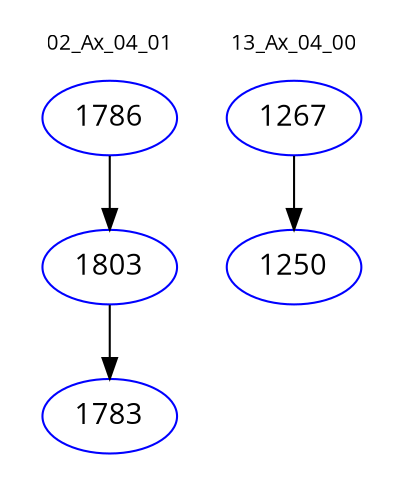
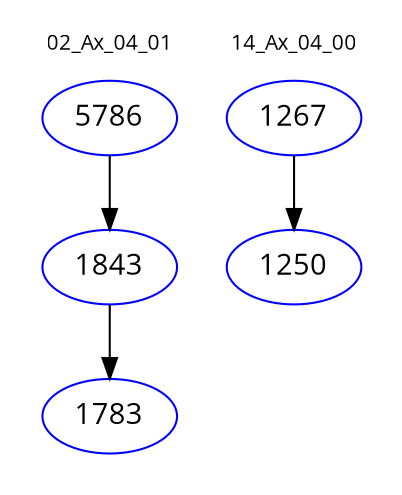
(294, 45) -> (294, 45)
(110, 118) -> (110, 118)
(110, 267) -> (110, 267)
